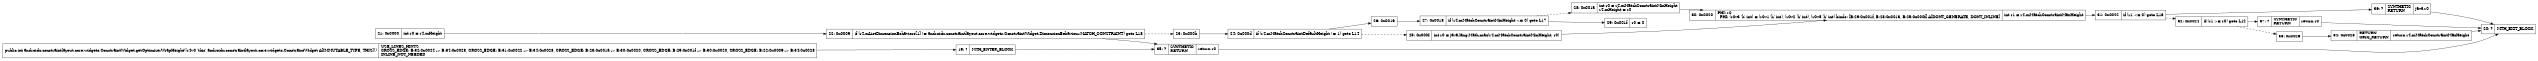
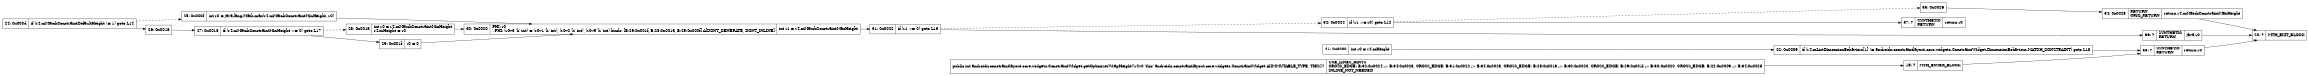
(2400, 25) -> none
(1186, 34) -> none
none -> (496, 39)
